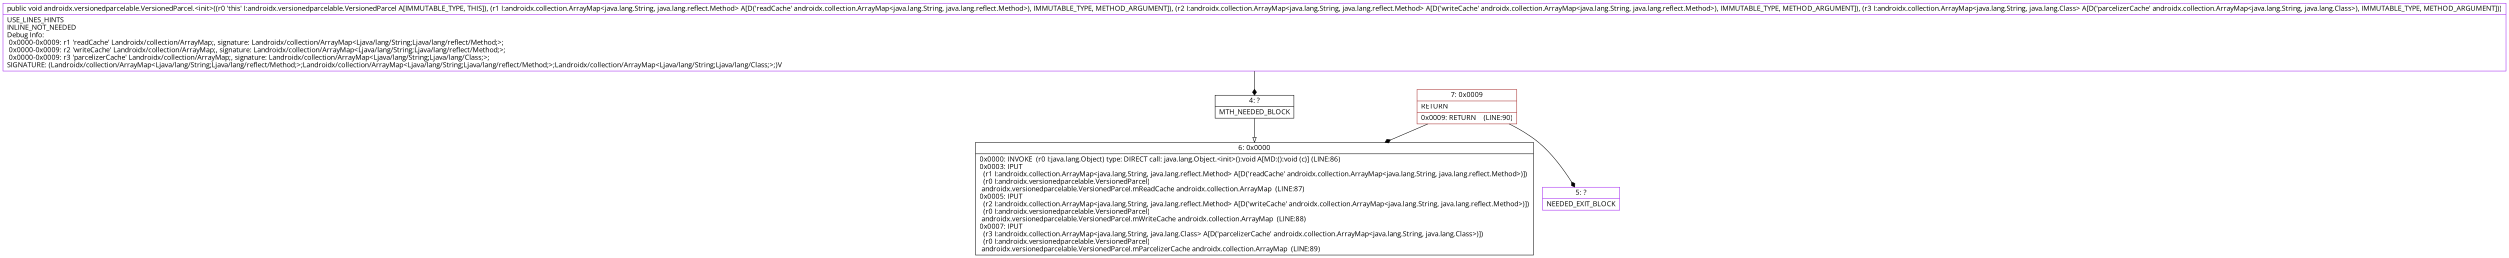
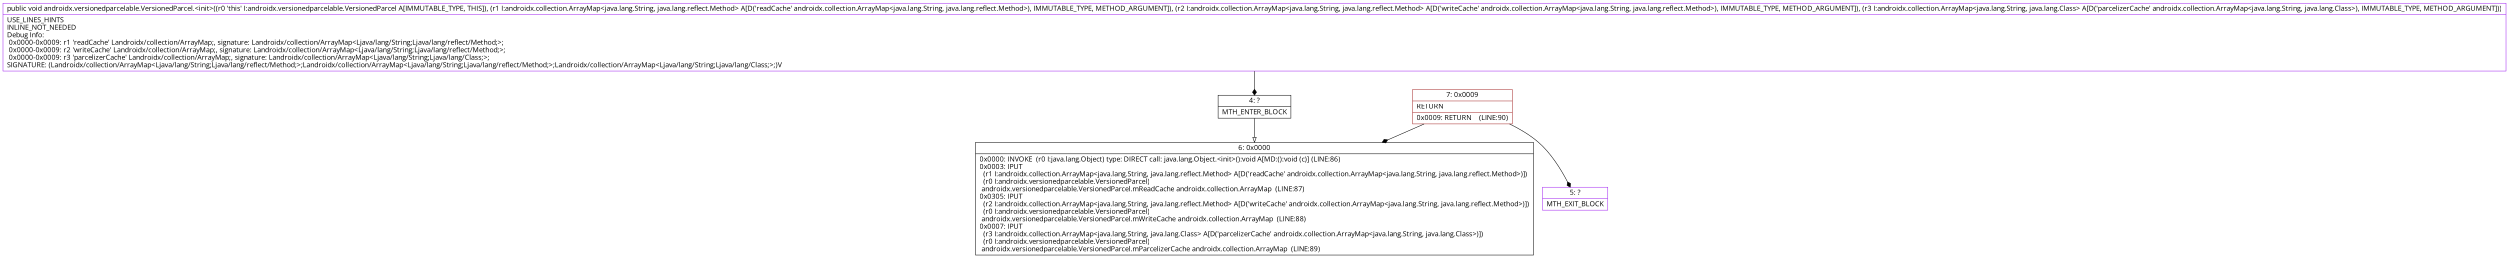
(1255, 112) -> (1255, 112)
(1003, 197) -> (1003, 197)
(1581, 204) -> (1575, 204)
